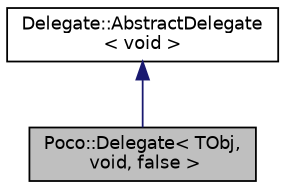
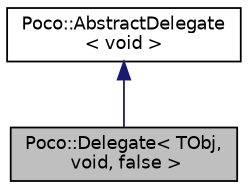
(143, 35) -> (124, 35)
